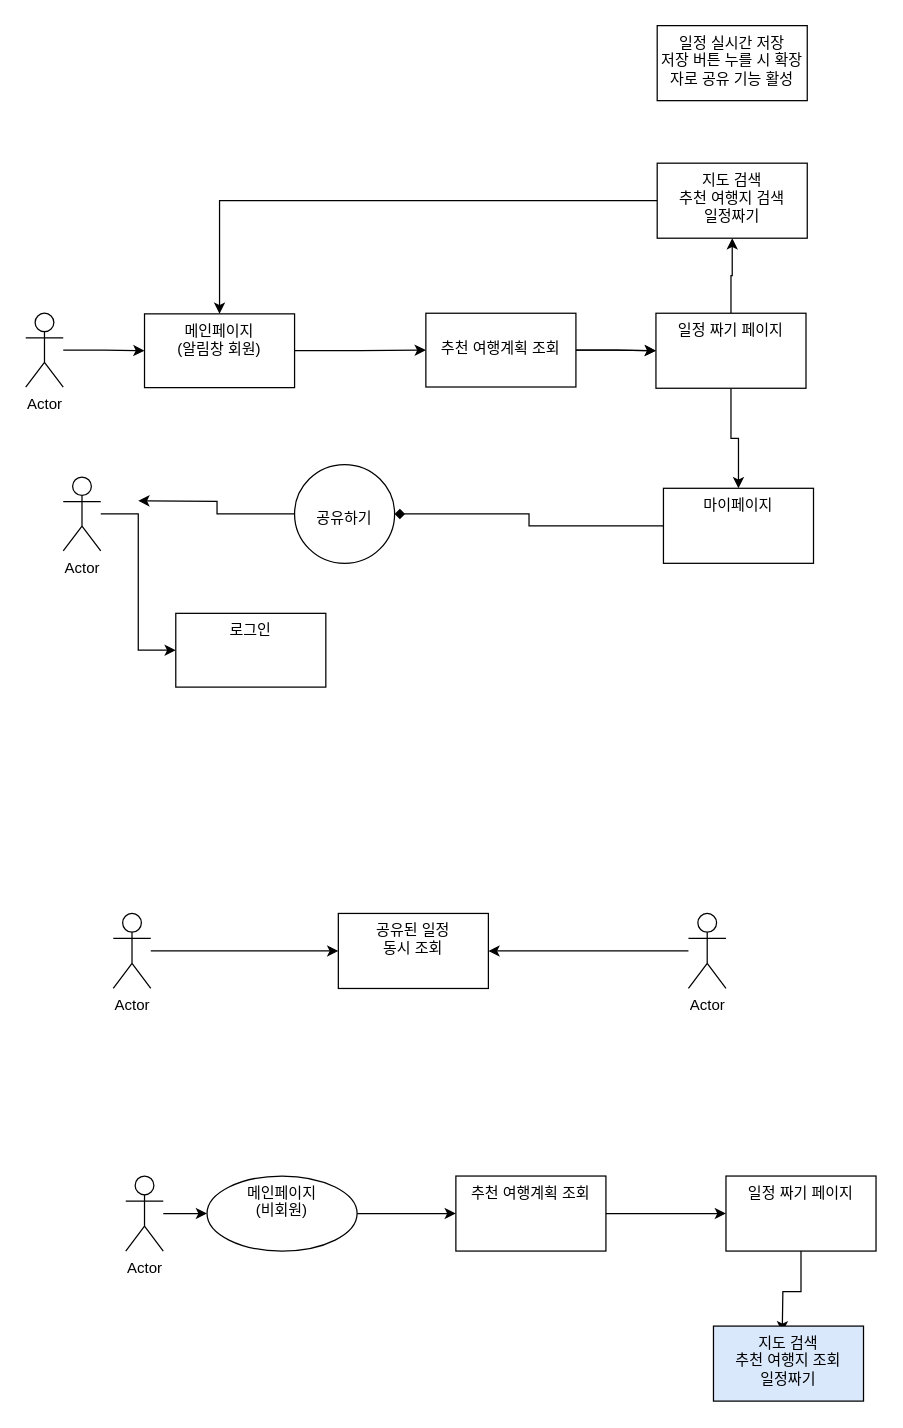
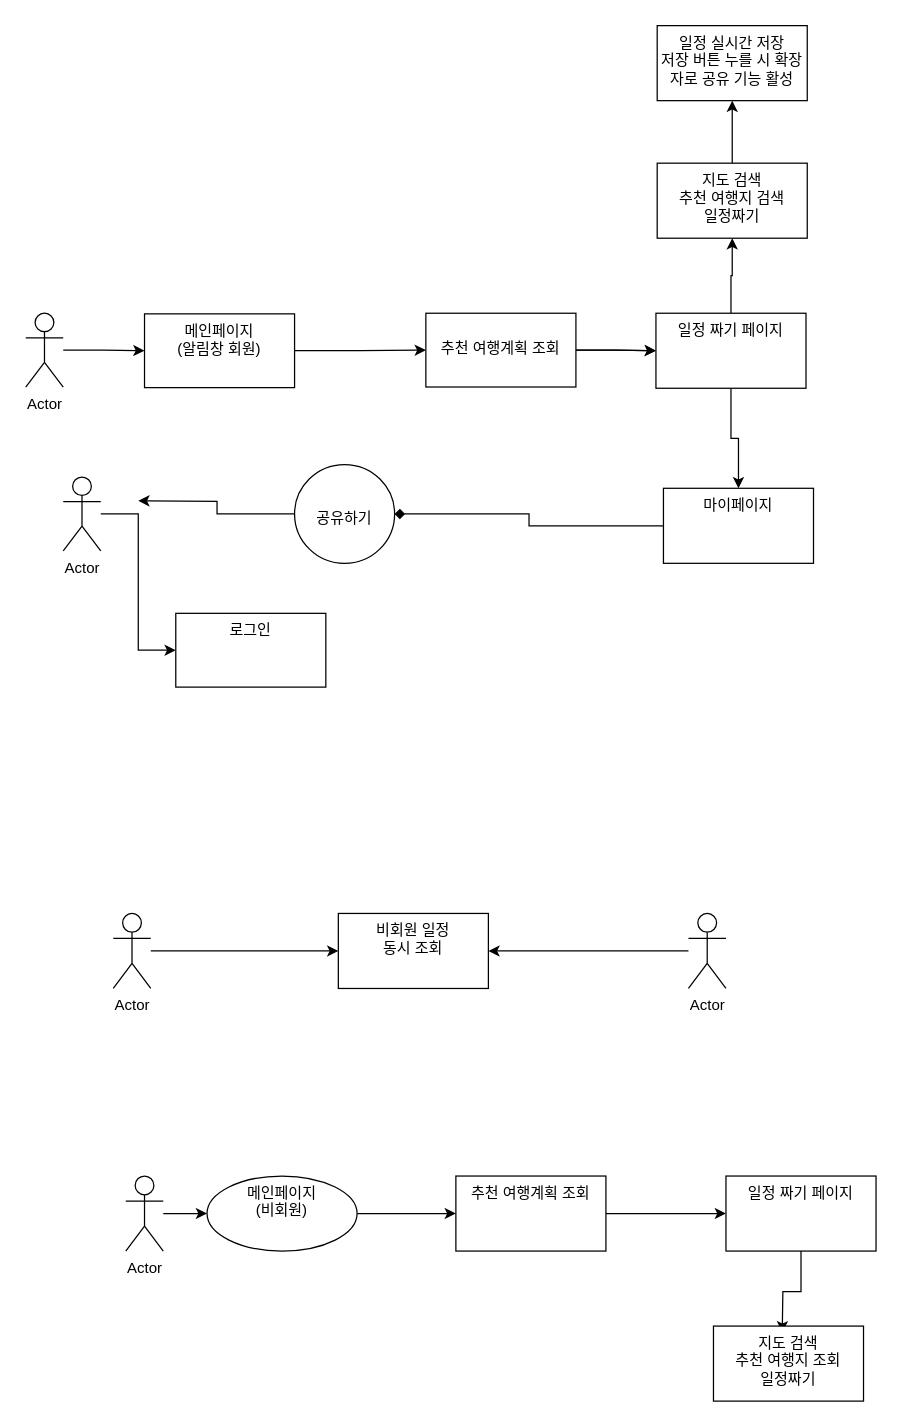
(386, 201) -> (732, 136)
(413, 940) -> (413, 940)
(788, 1363) -> (788, 1363)
